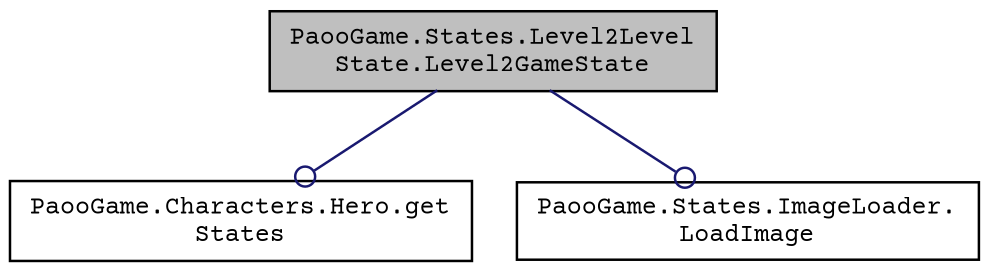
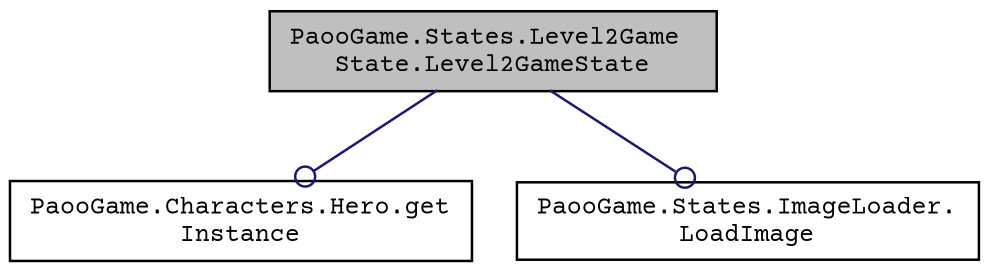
(493, 51) -> (493, 51)
(241, 221) -> (241, 221)
